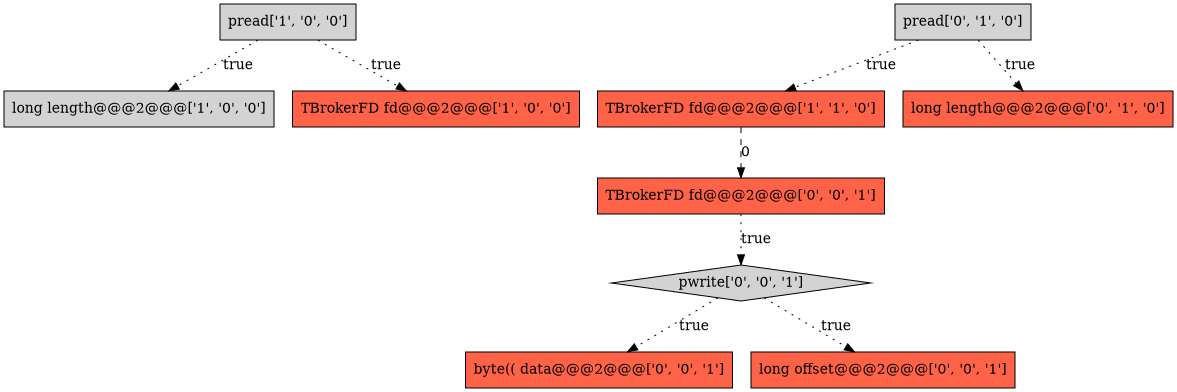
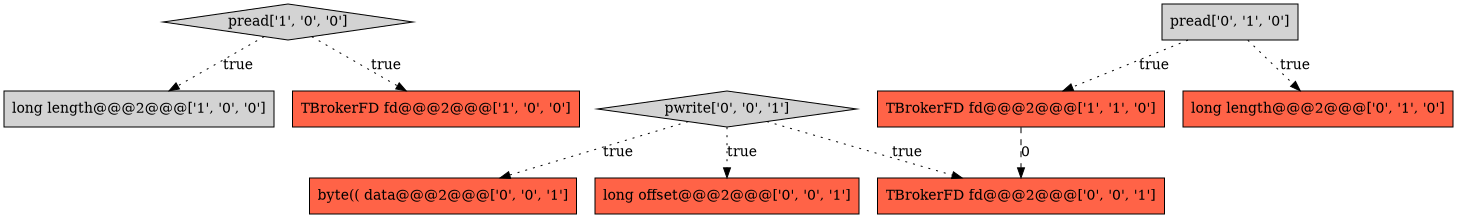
(288, 22) -> (288, 22)
(741, 234) -> (860, 148)
